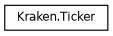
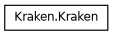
(56, 18) -> (56, 18)
